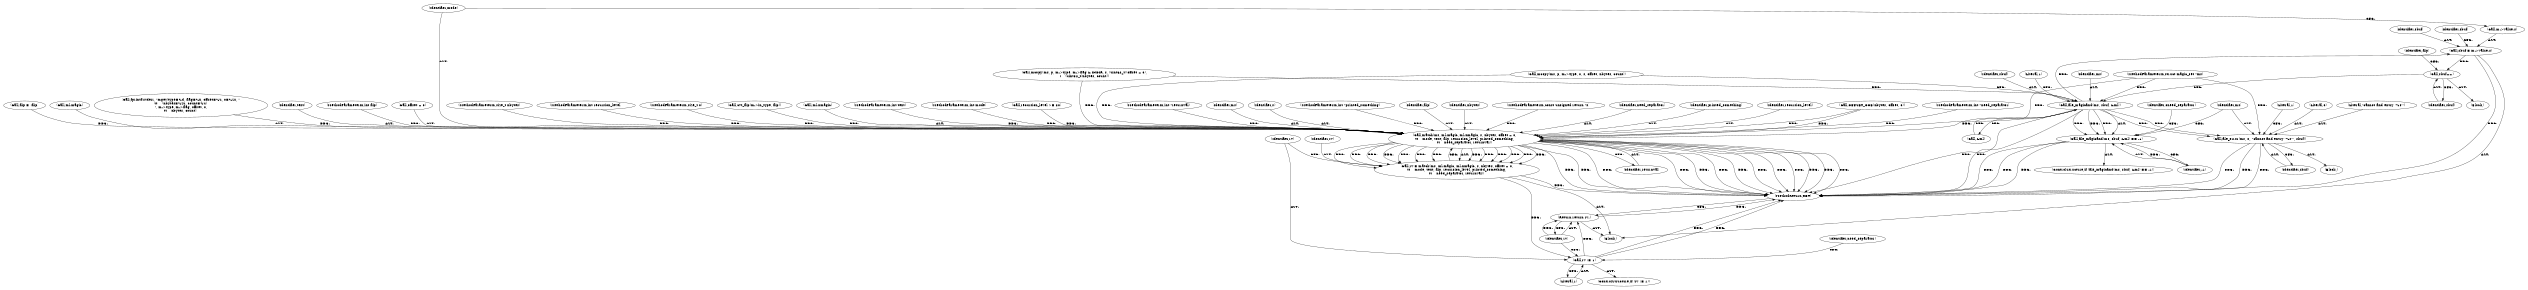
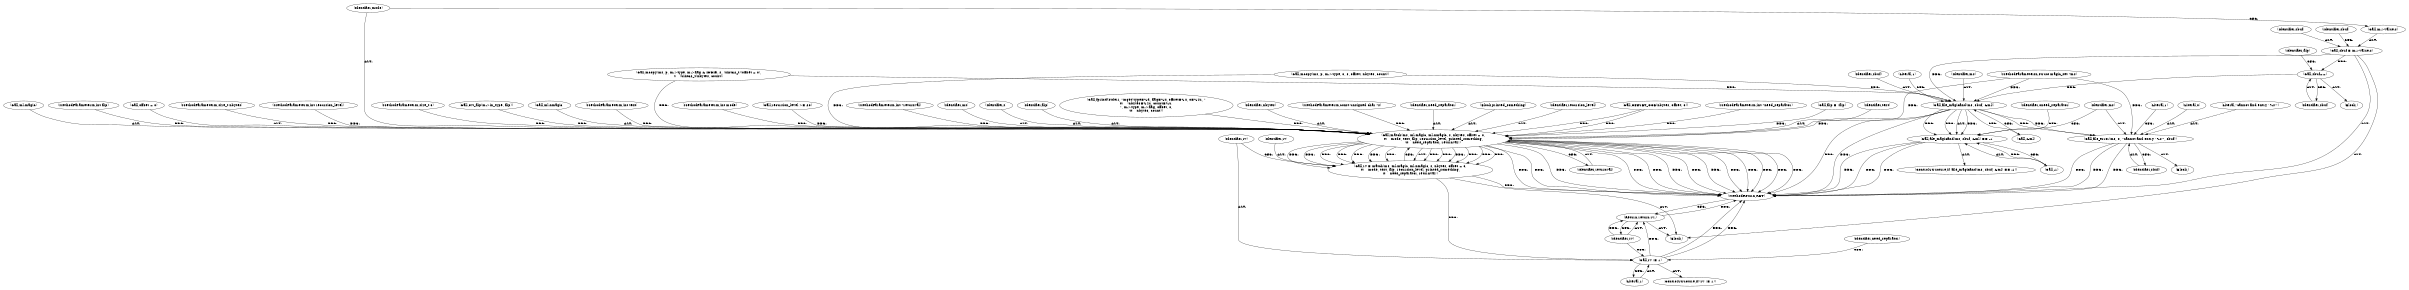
(2230, 57) -> (2109, 57)
(2002, 87) -> (1876, 87)
(2199, 87) -> (2072, 87)
(1340, 105) -> none
(1549, 105) -> (1342, 105)
(1716, 105) -> (1503, 105)
(2493, 124) -> (2366, 124)
(2195, 170) -> (2052, 170)
